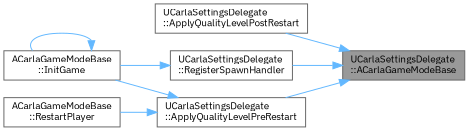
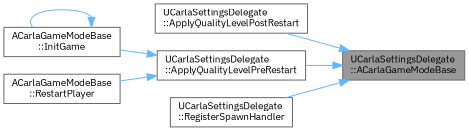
(140, 65) -> none
